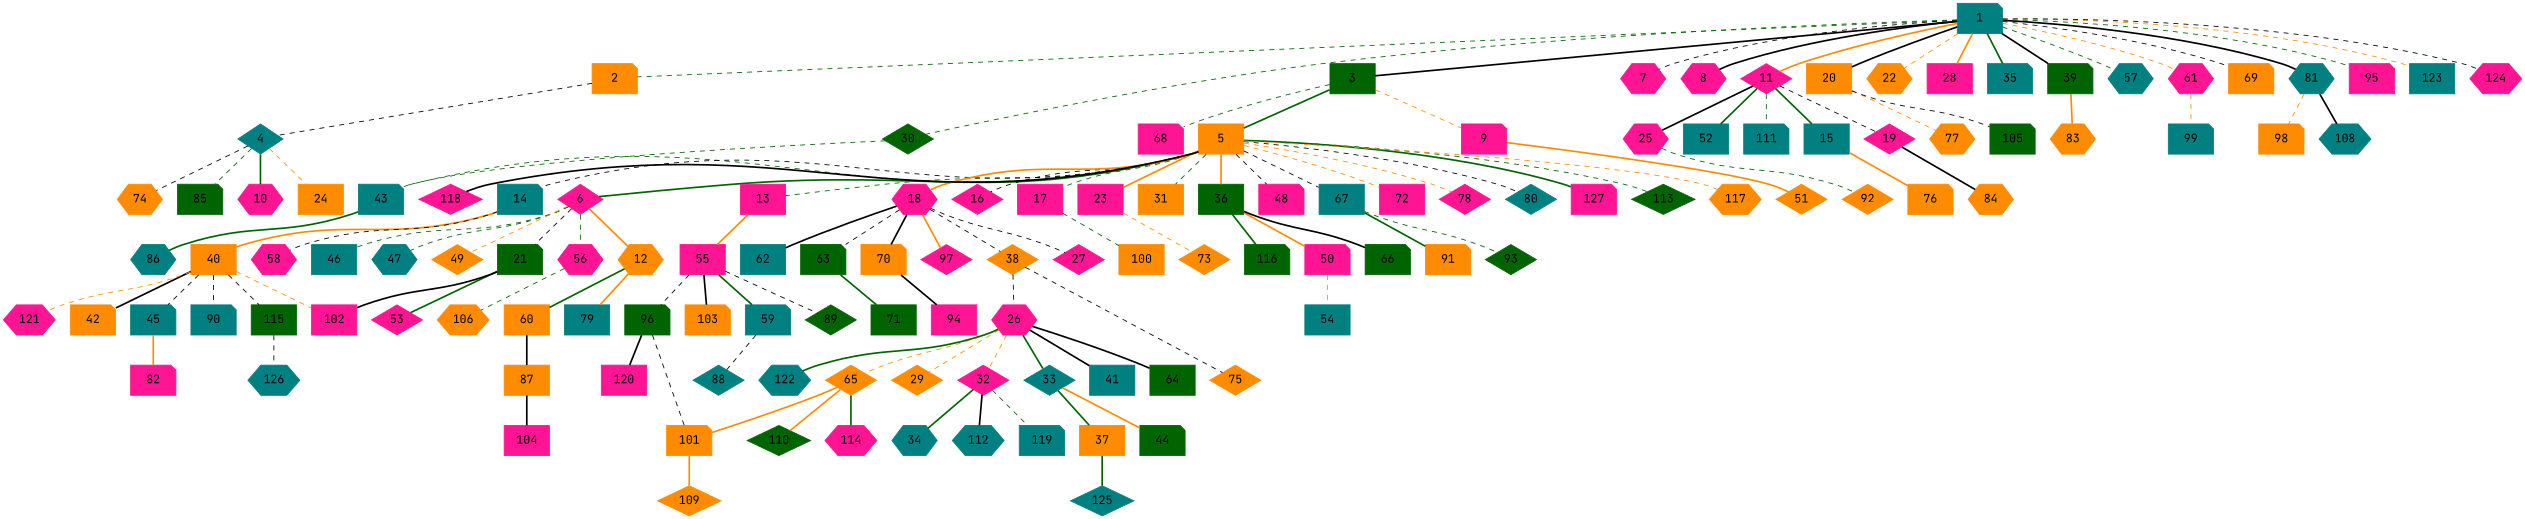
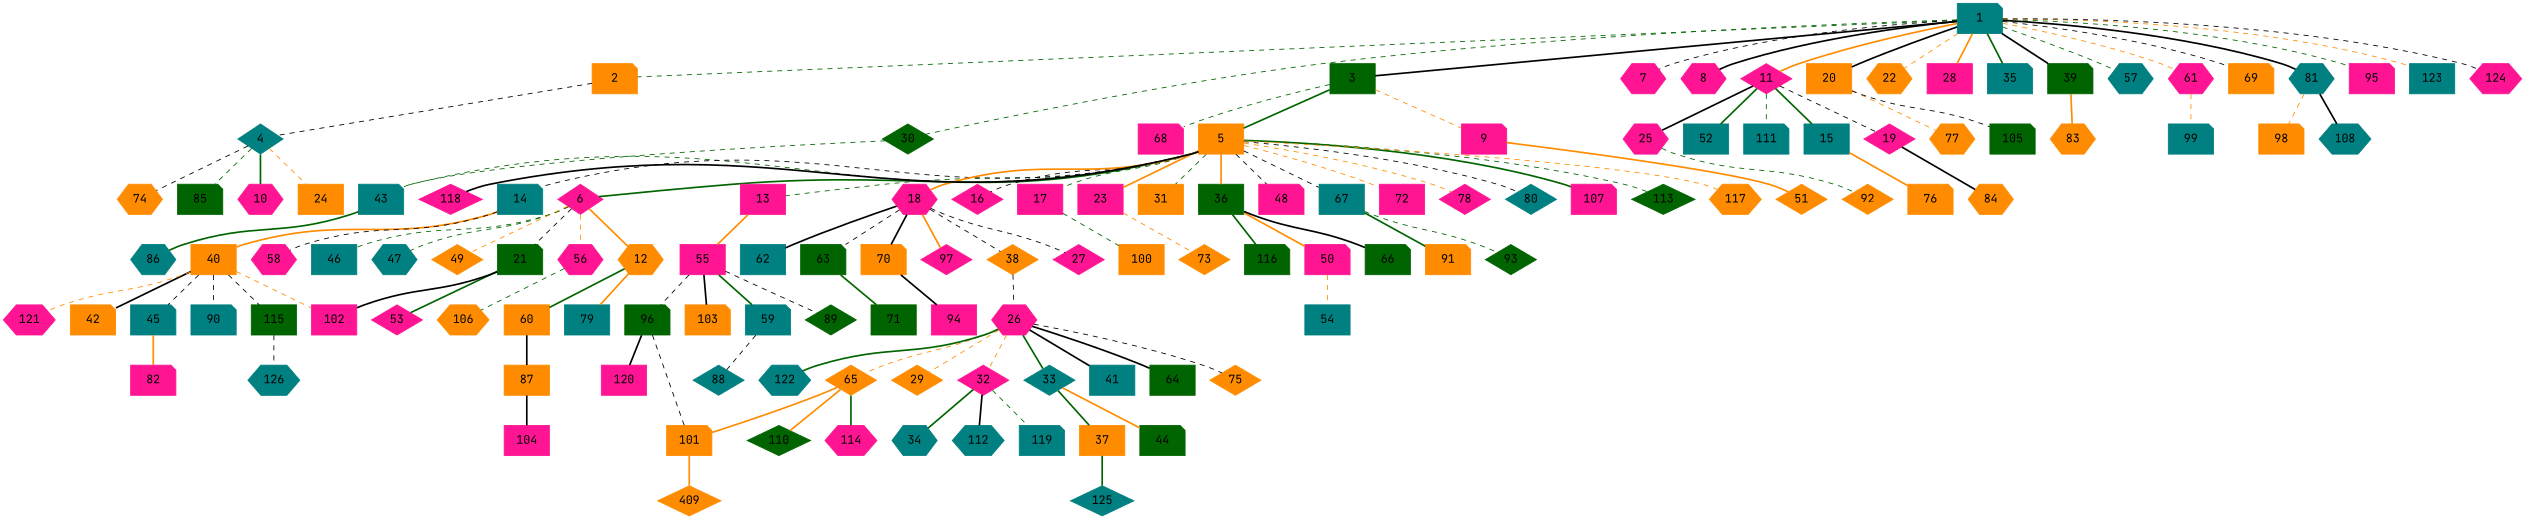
(1594, 199) -> (1594, 199)
(580, 230) -> (580, 230)
(1124, 320) -> (1129, 344)
(689, 501) -> (689, 501)
